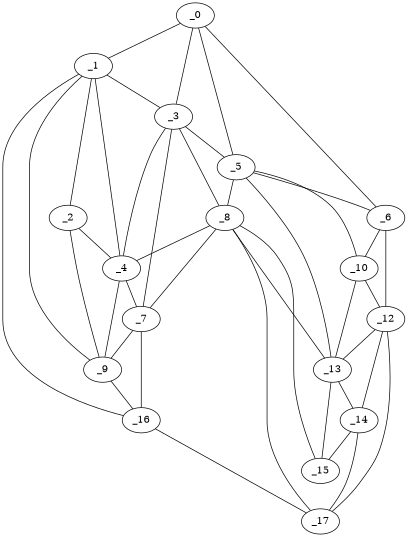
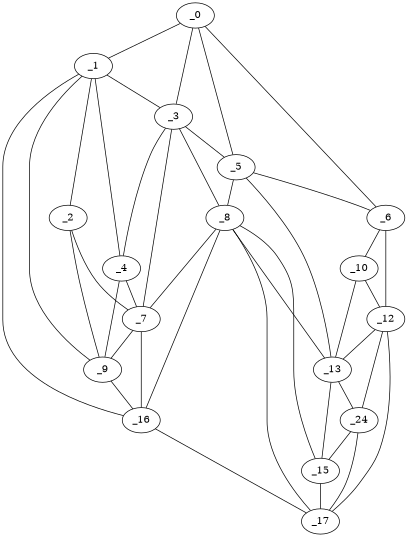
(323, 199) -> none
(95, 243) -> (92, 276)
(173, 243) -> (183, 319)
(359, 420) -> (359, 420)
none -> (320, 496)
